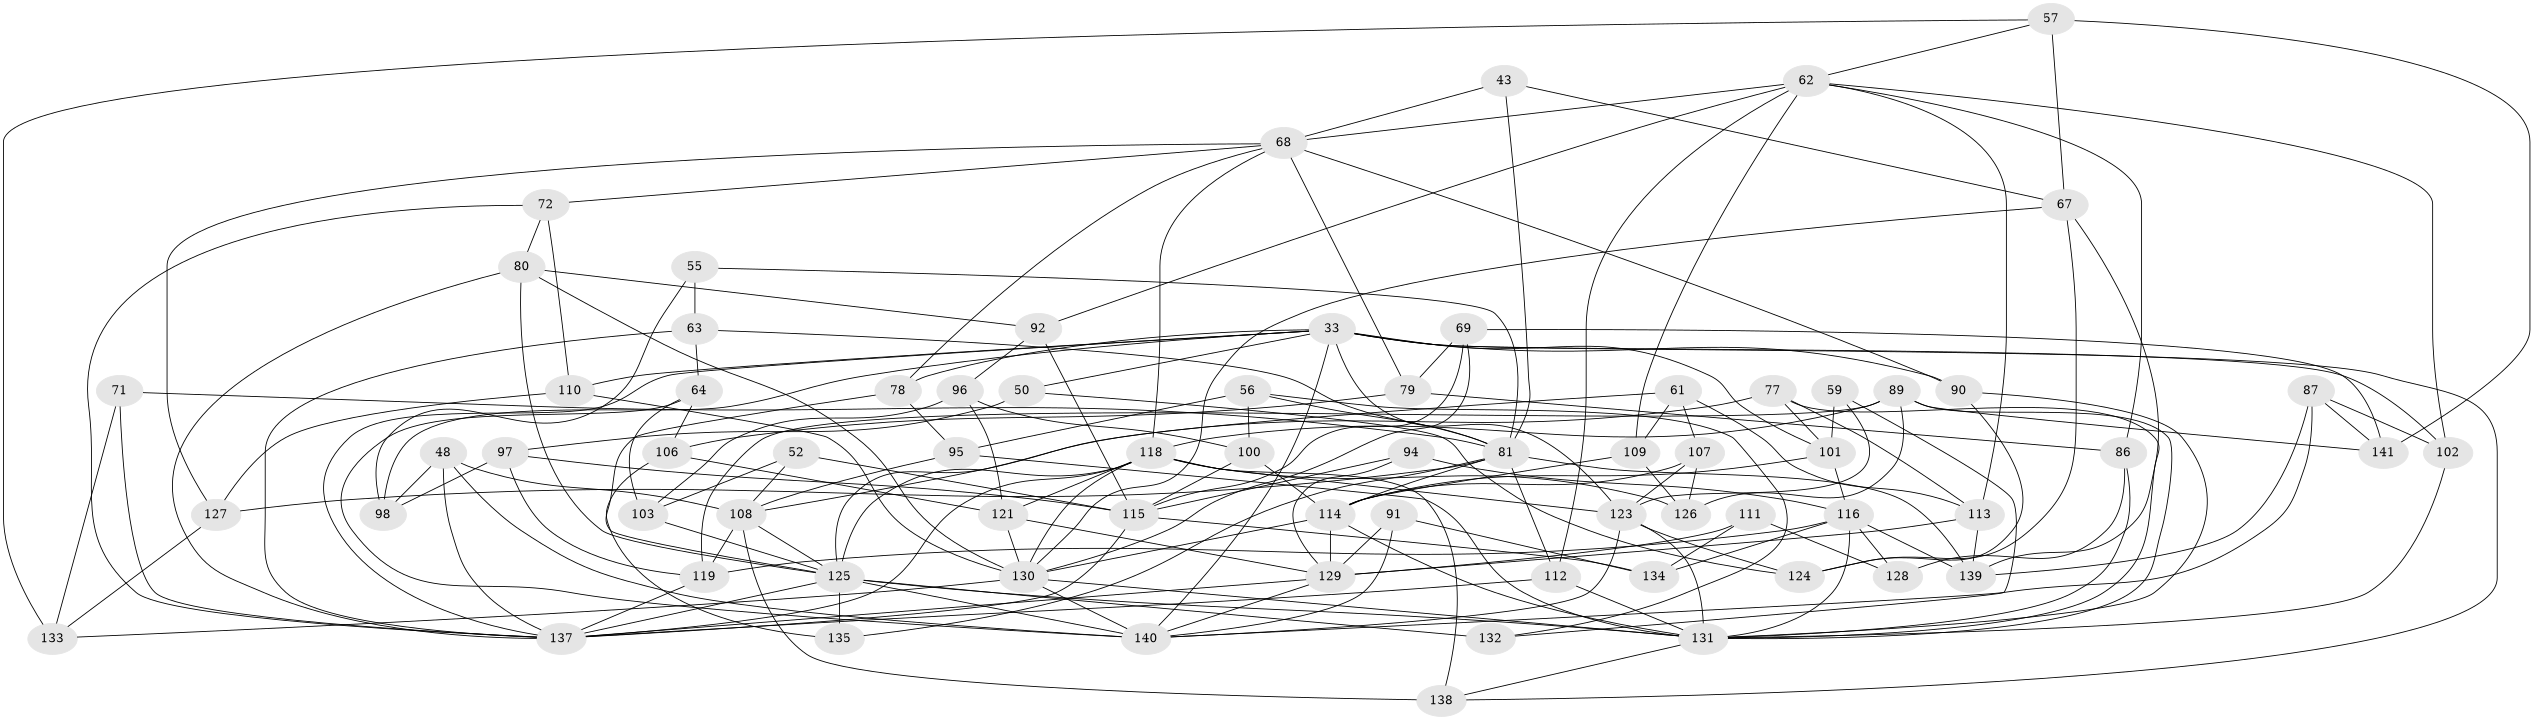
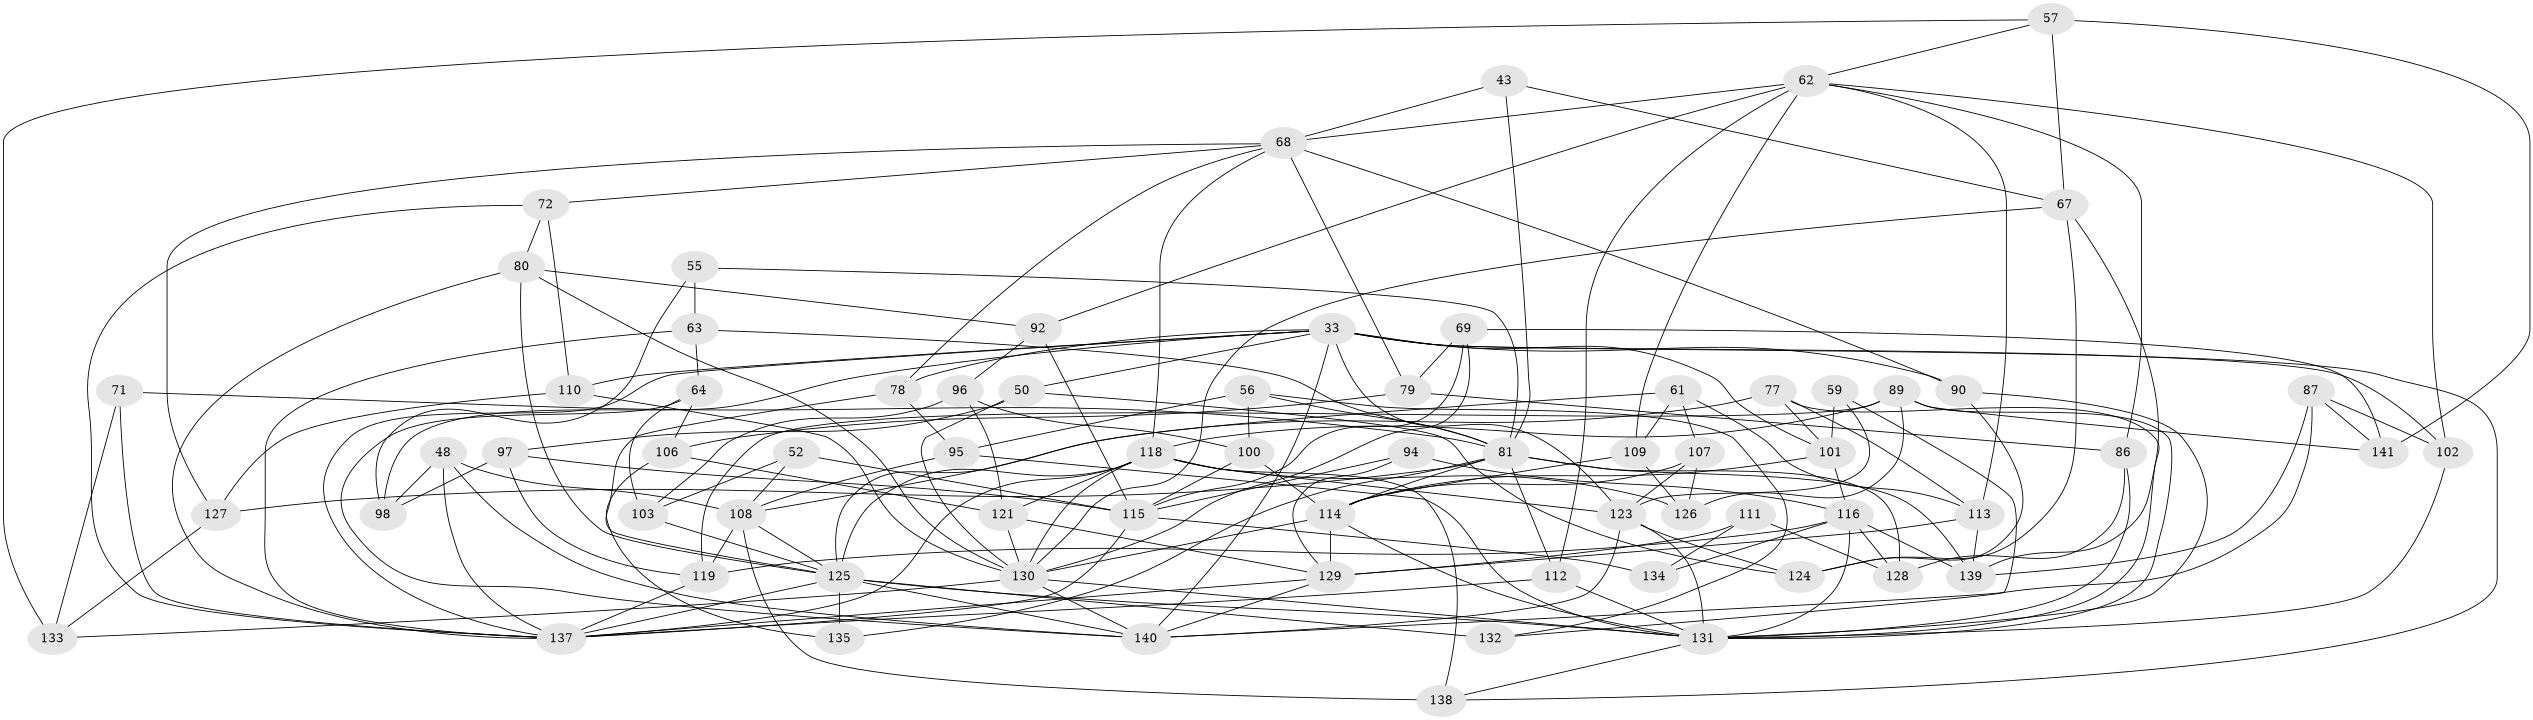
none -> (922, 455)
none -> (1740, 471)
(1394, 515) -> none
